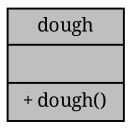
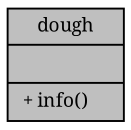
(66, 101) -> (56, 101)
